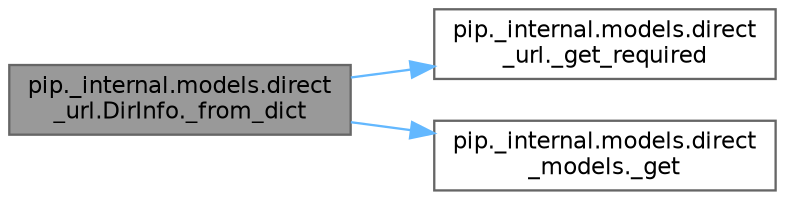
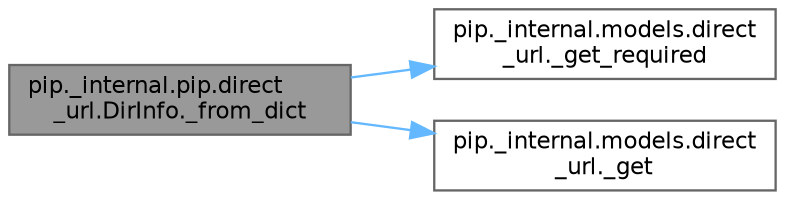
(180, 100) -> (180, 100)
(605, 156) -> (605, 156)
